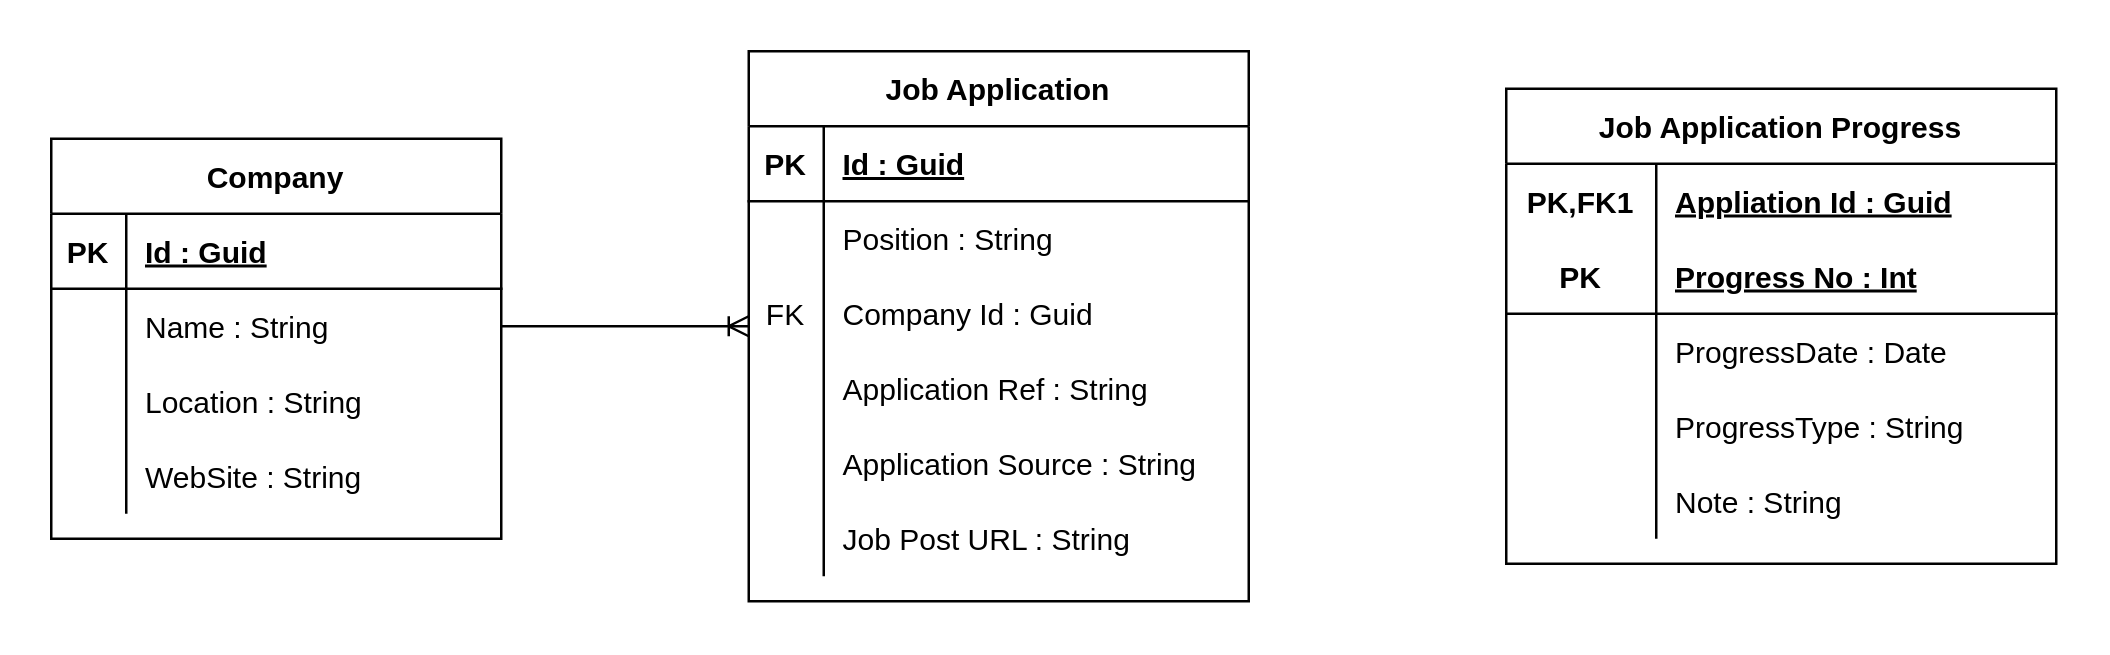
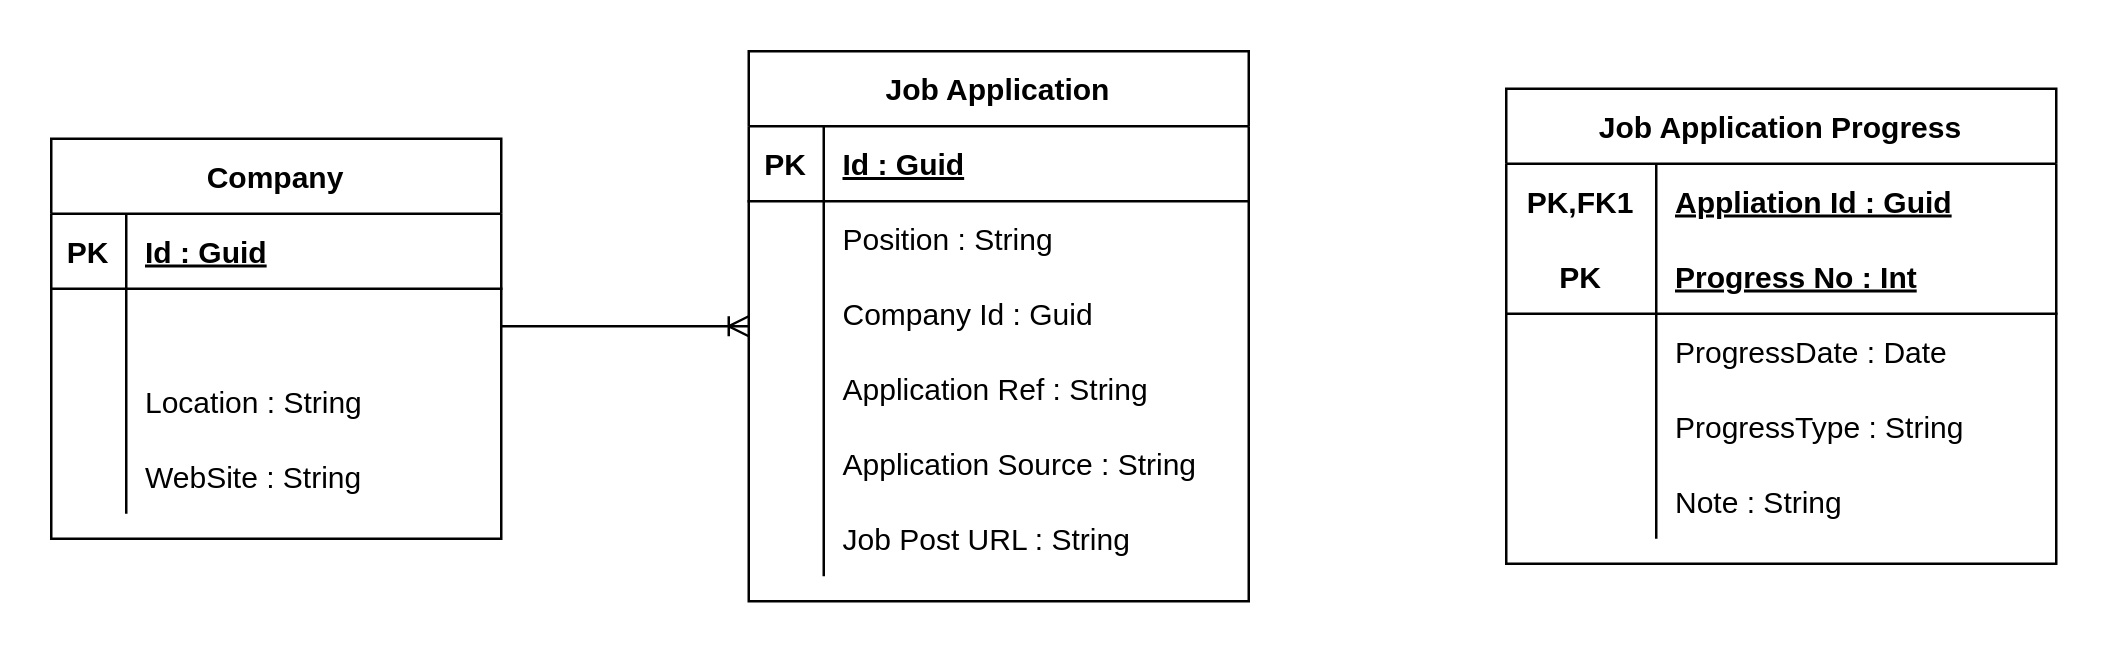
(786, 314) -> none
(314, 326) -> none
